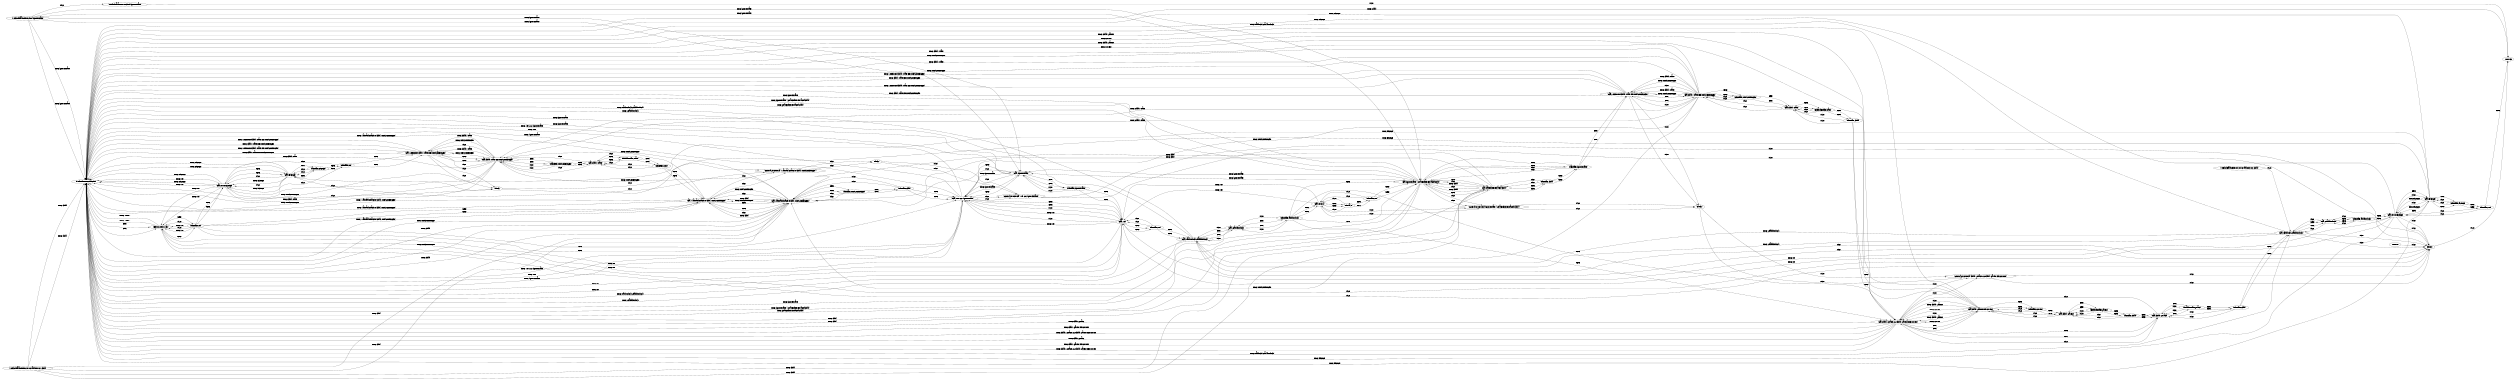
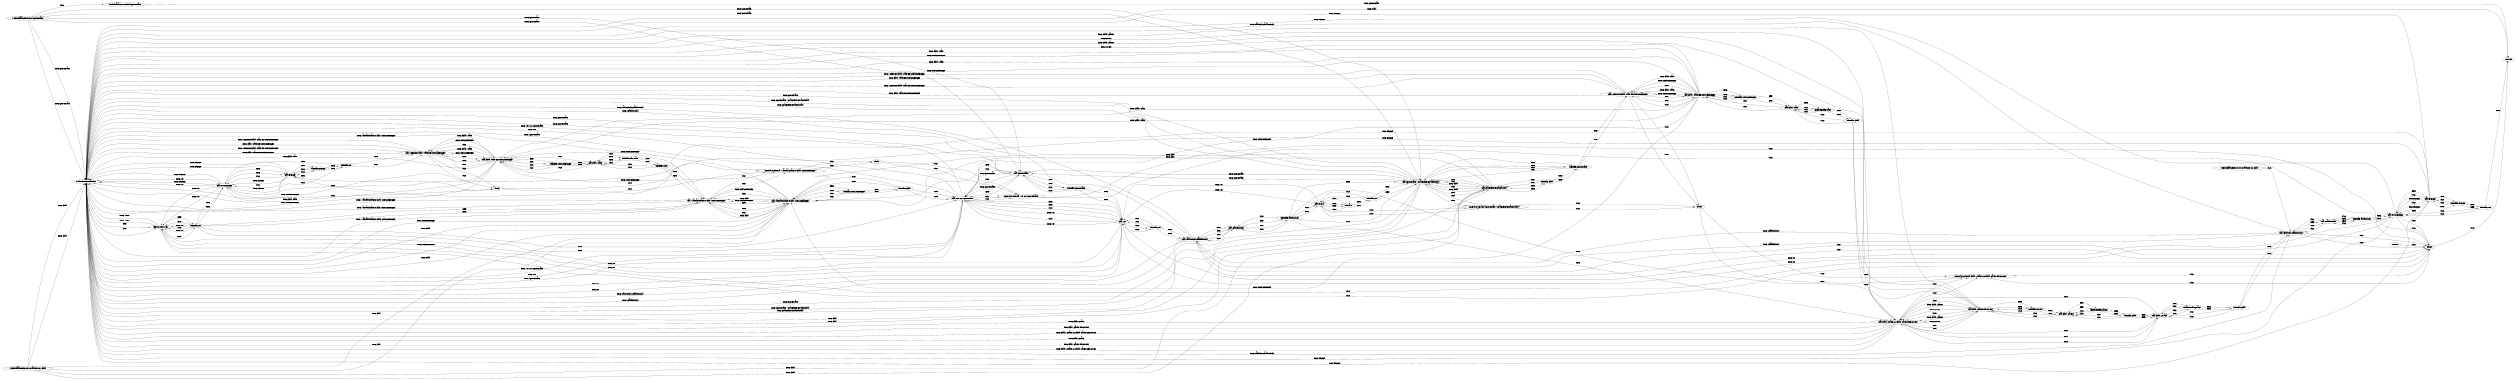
(1372, 3) -> (1372, 3)
(1494, 188) -> (1494, 188)
